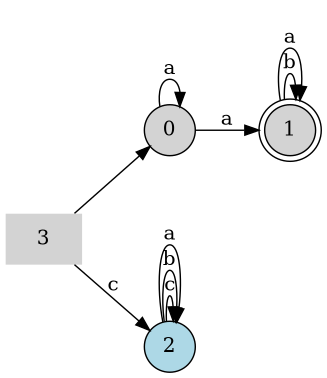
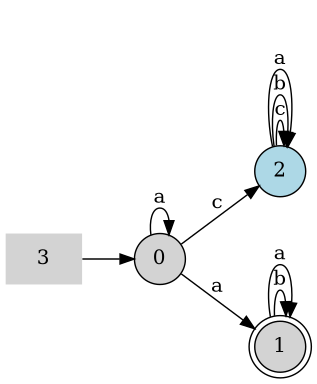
(107, 293) -> (214, 219)
